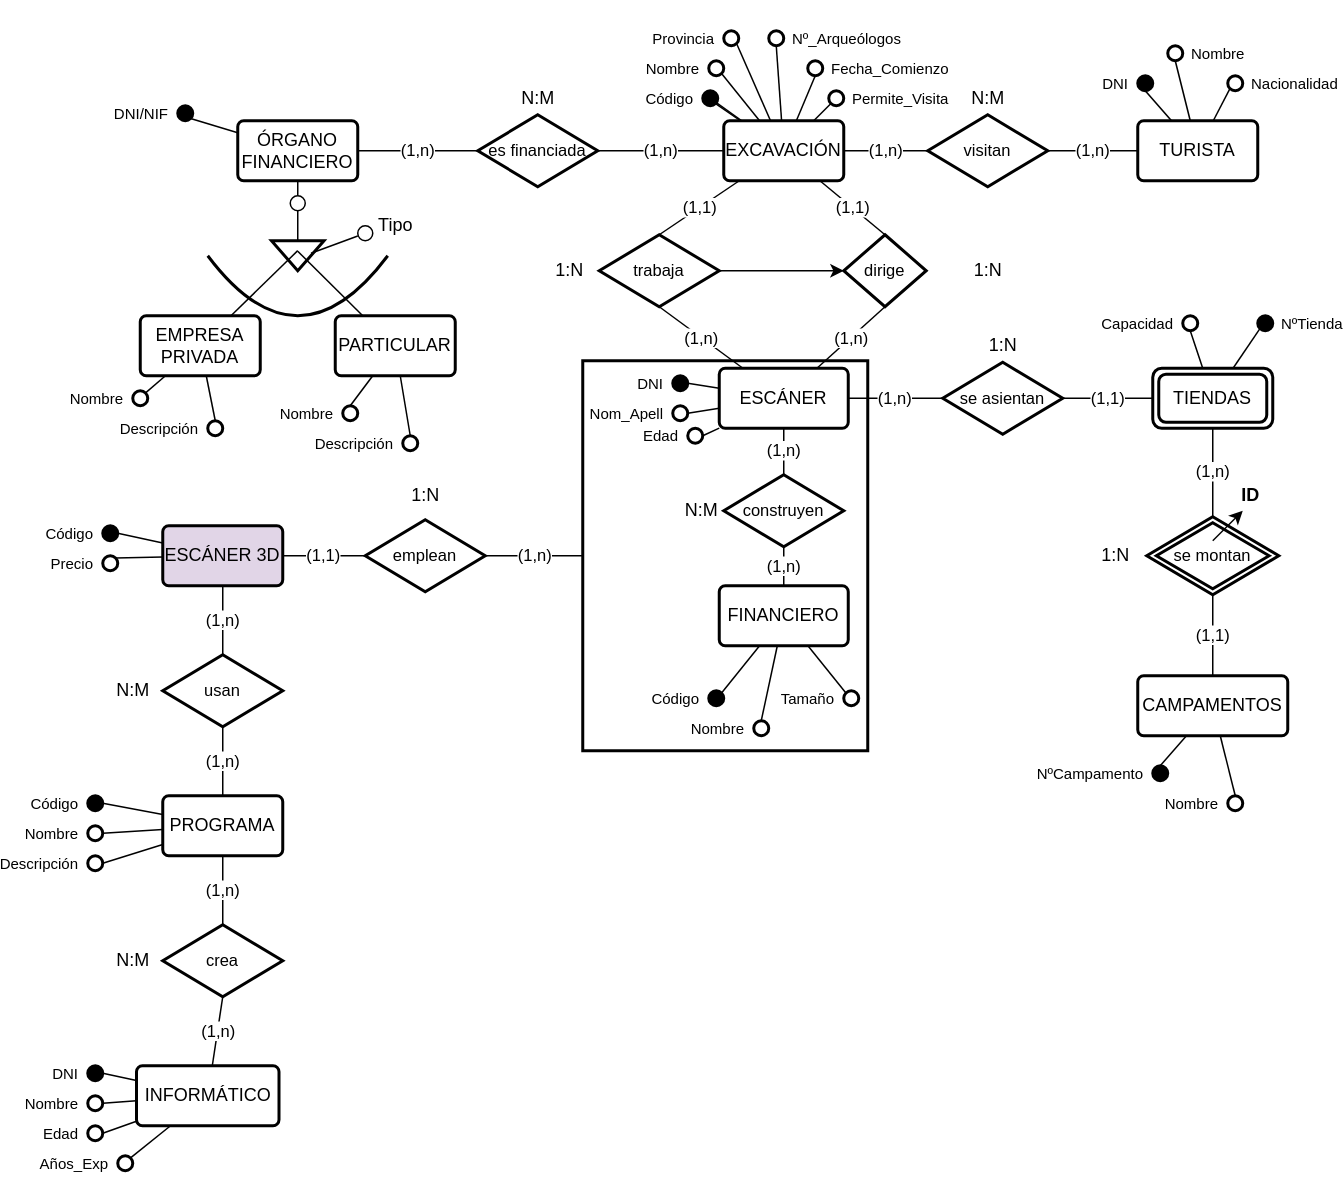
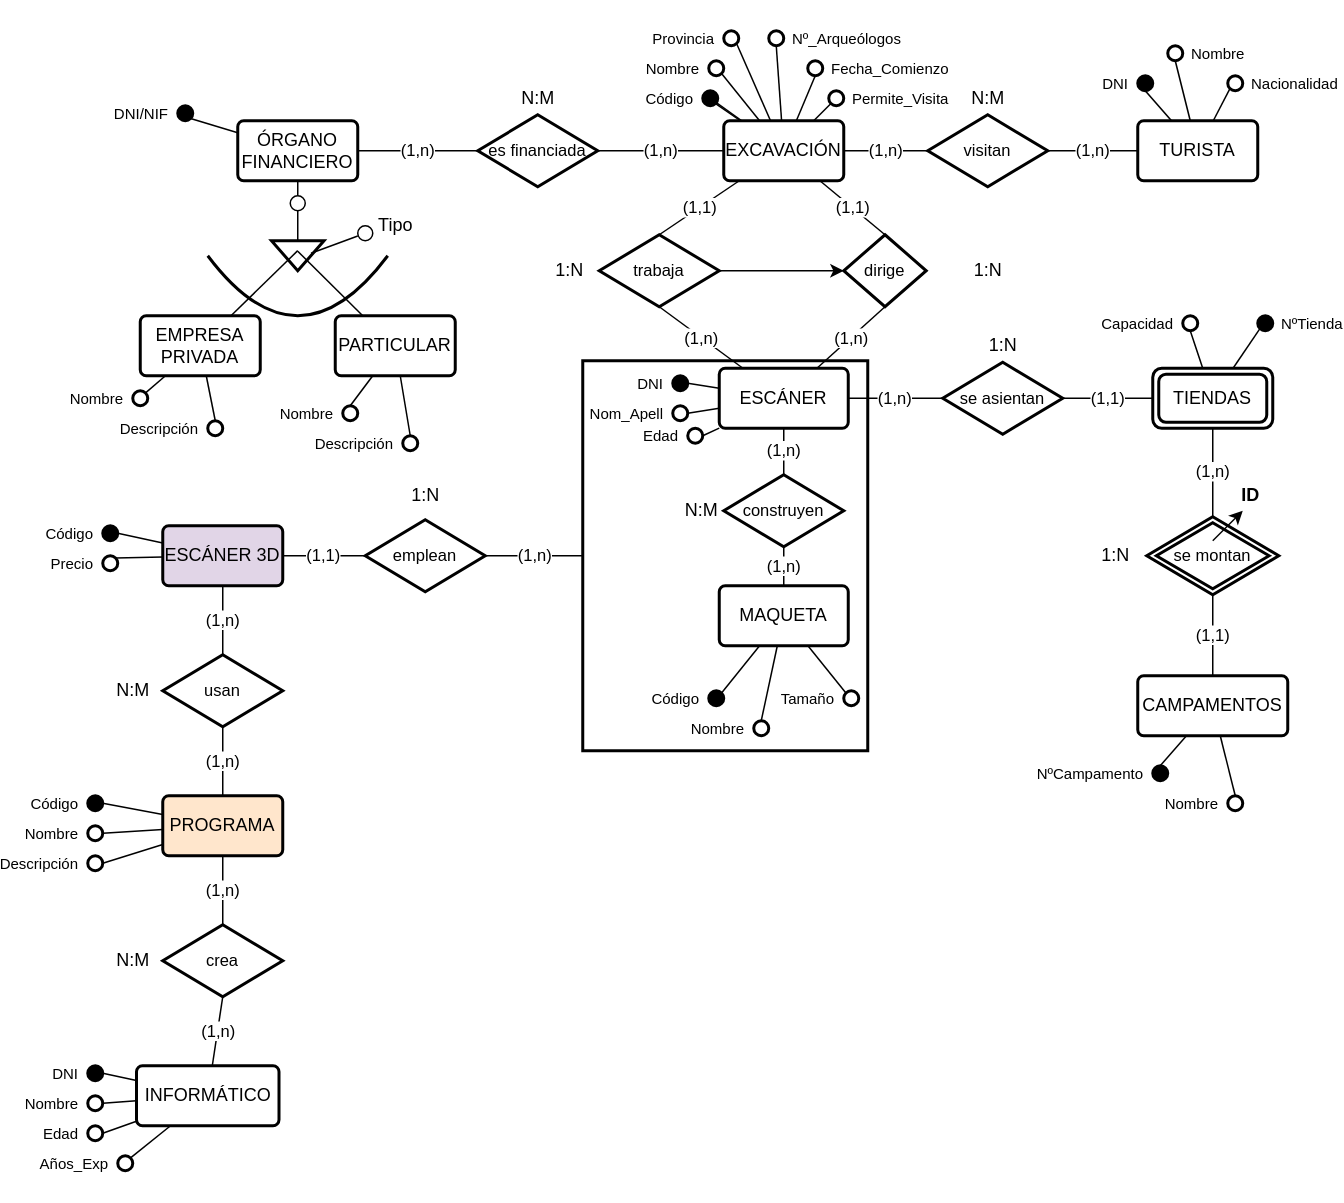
(784, 616) -> (784, 616)
(223, 826) -> (223, 826)
